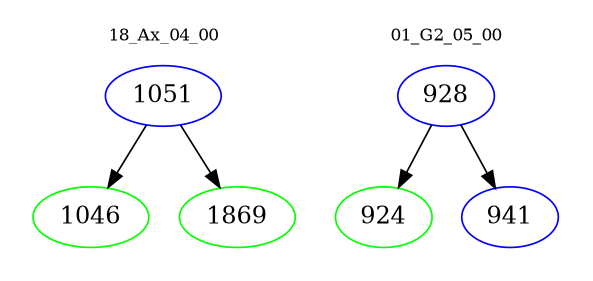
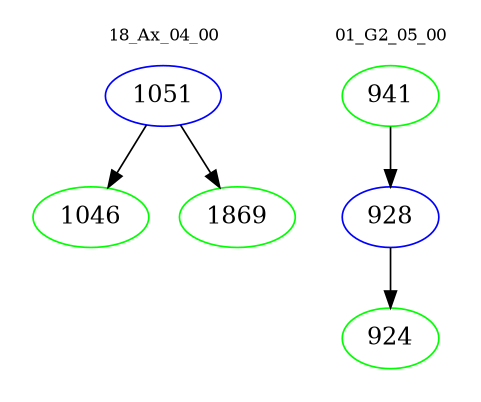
(474, 149) -> (391, 148)
(510, 217) -> (391, 96)
